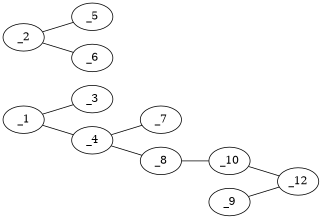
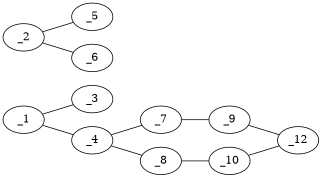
none -> (195, 120)
